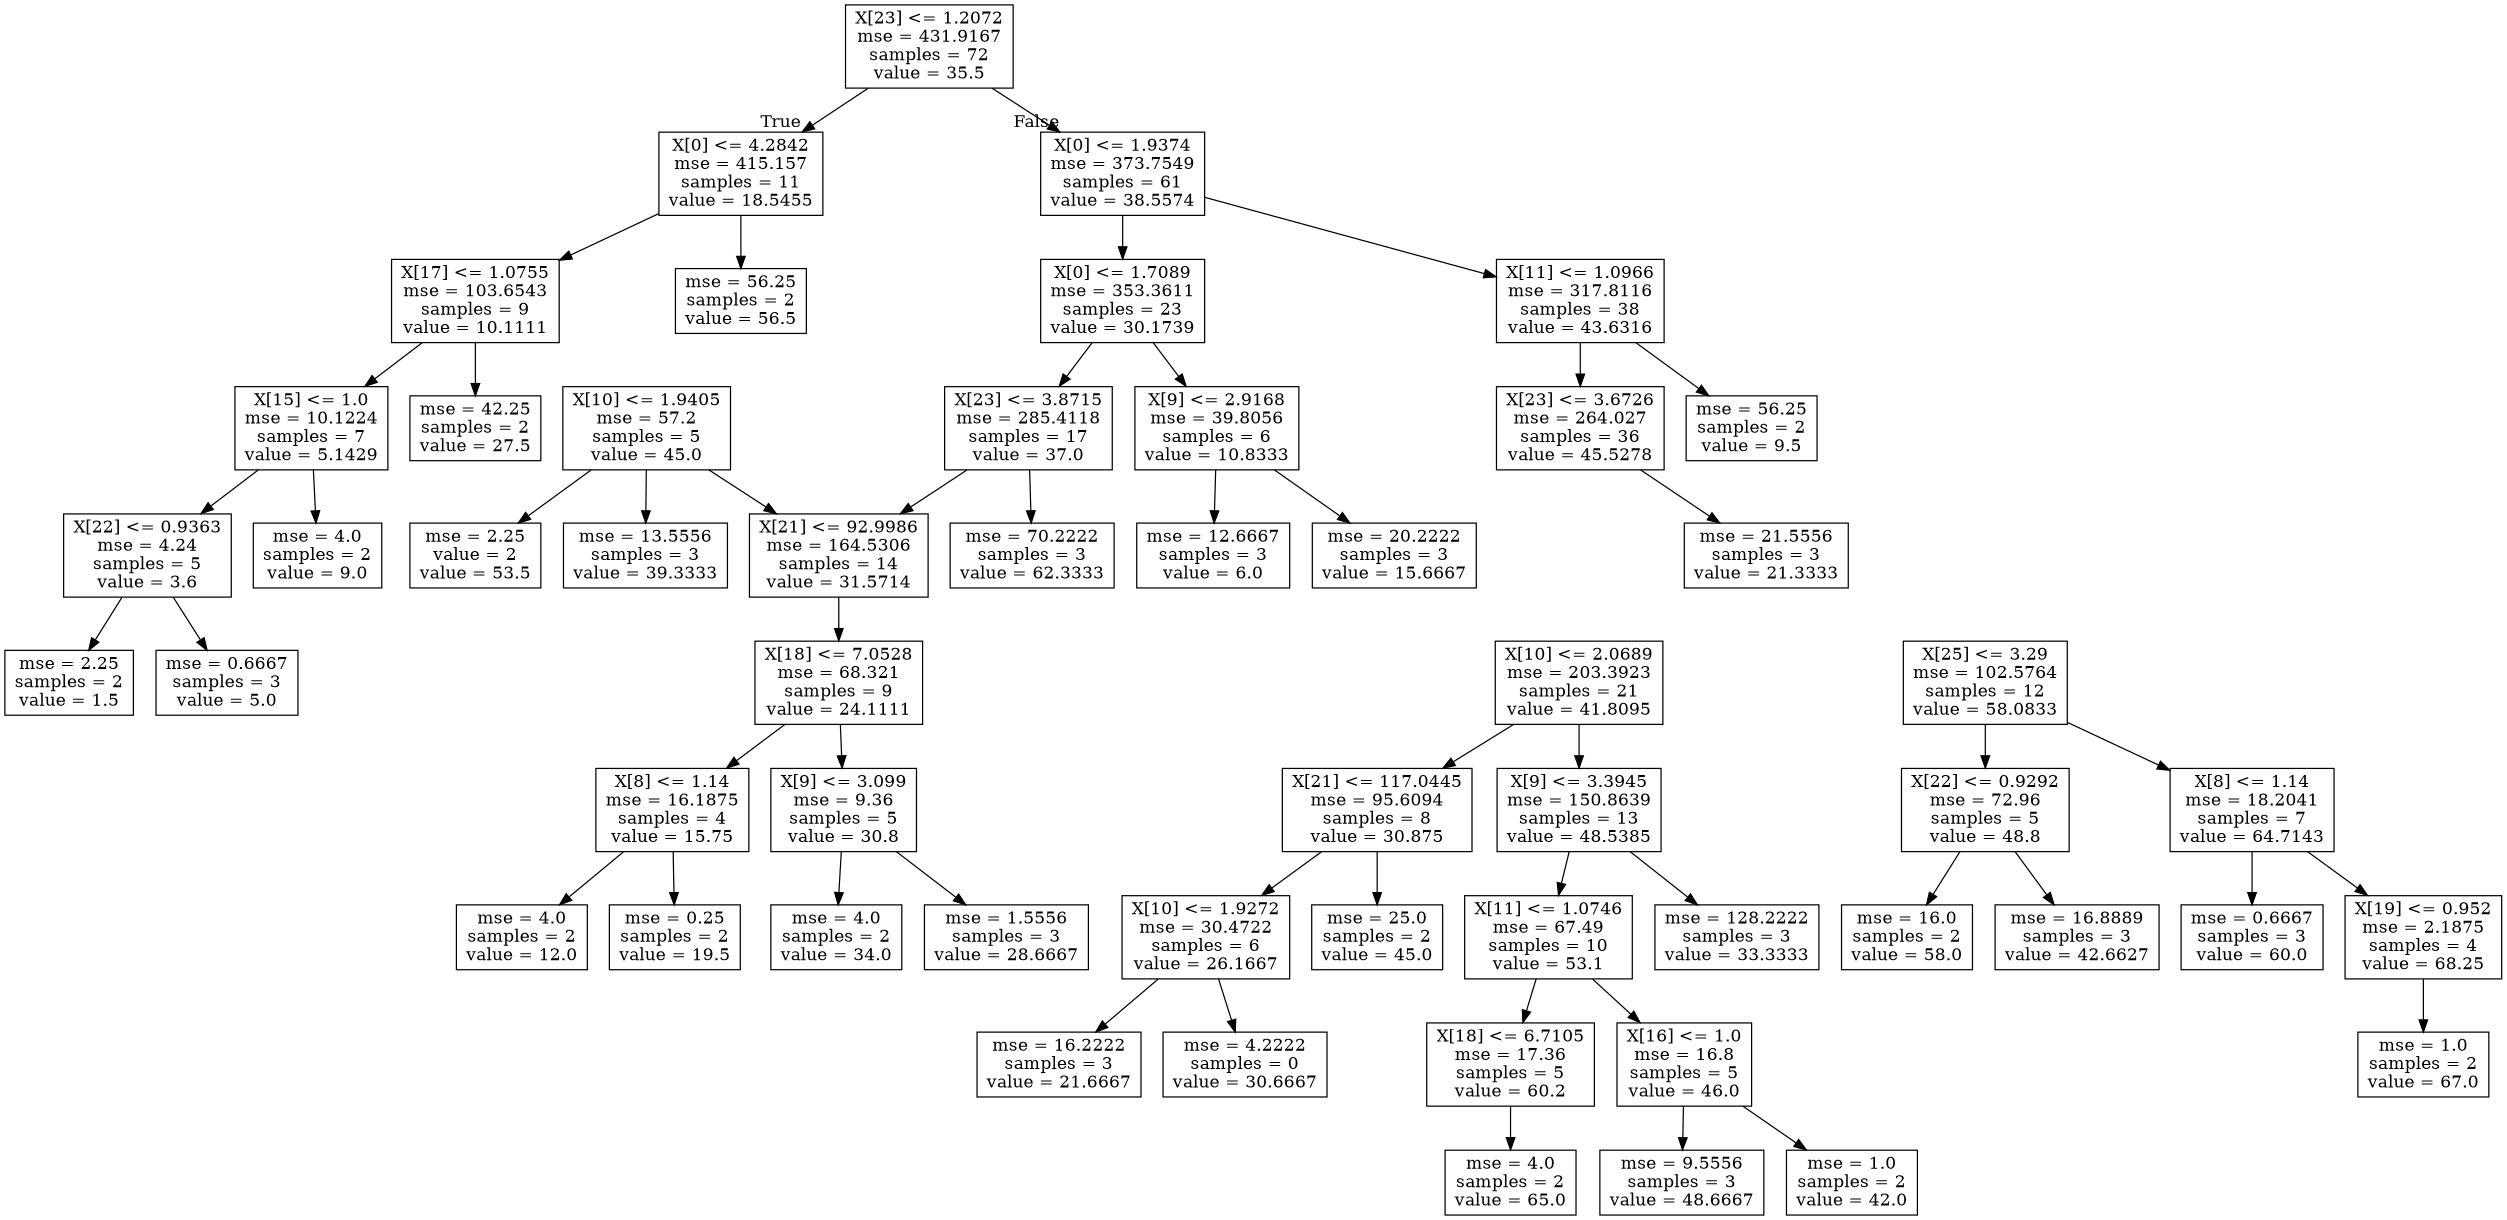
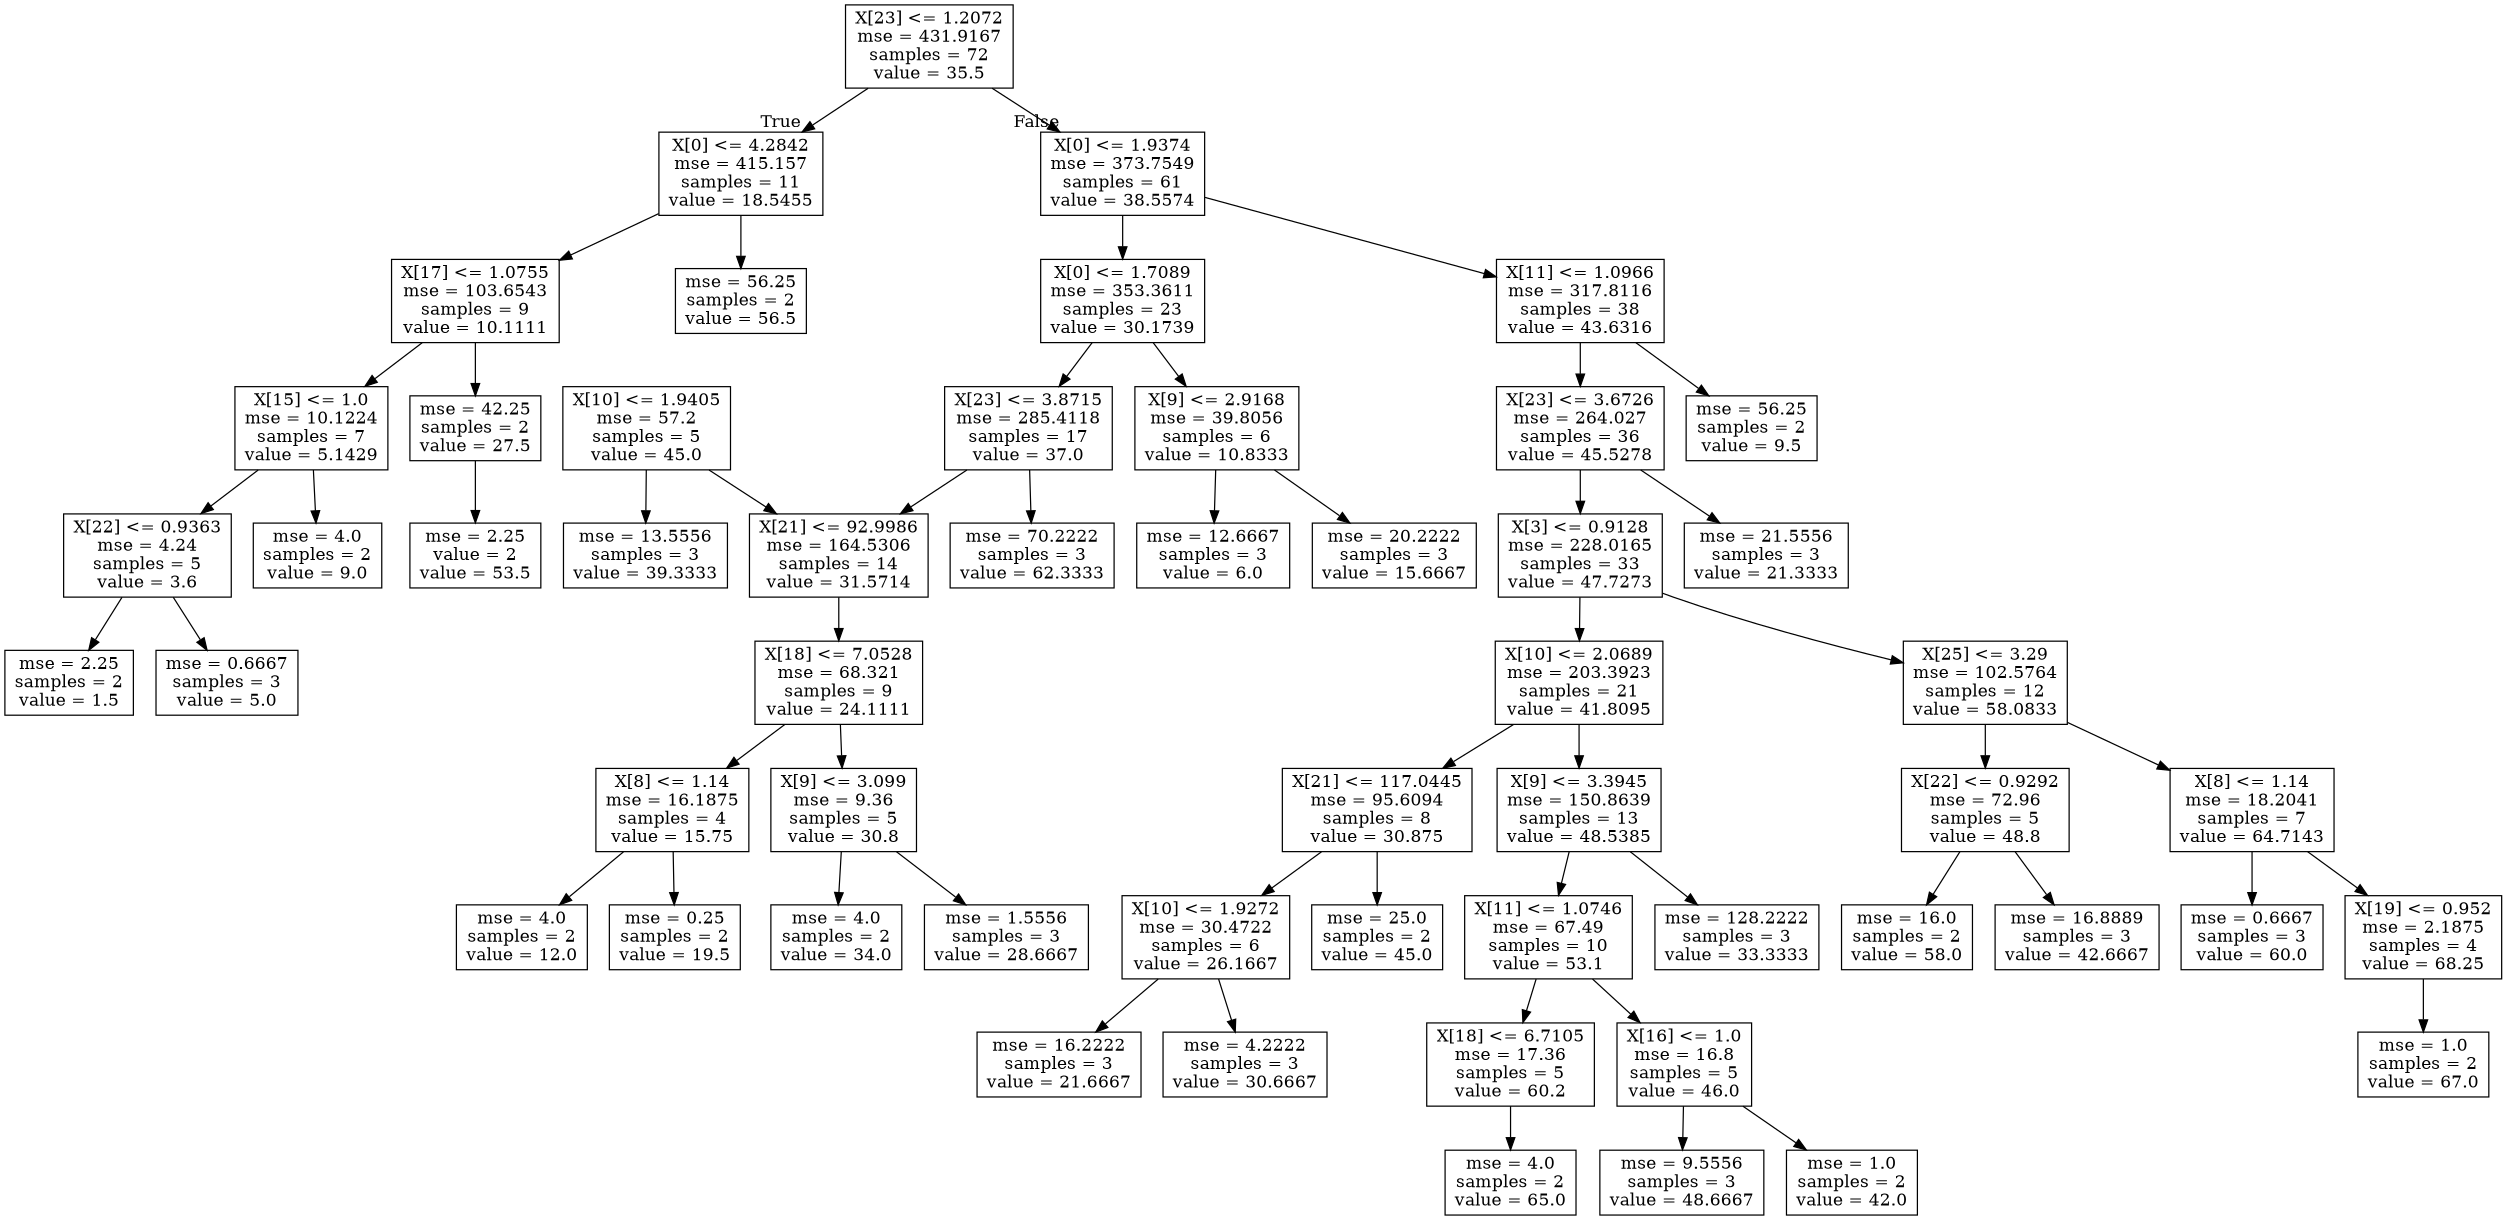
(560, 493) -> (475, 486)
none -> (1580, 556)
(2077, 937) -> (2077, 937)
(1245, 1065) -> (1245, 1065)
